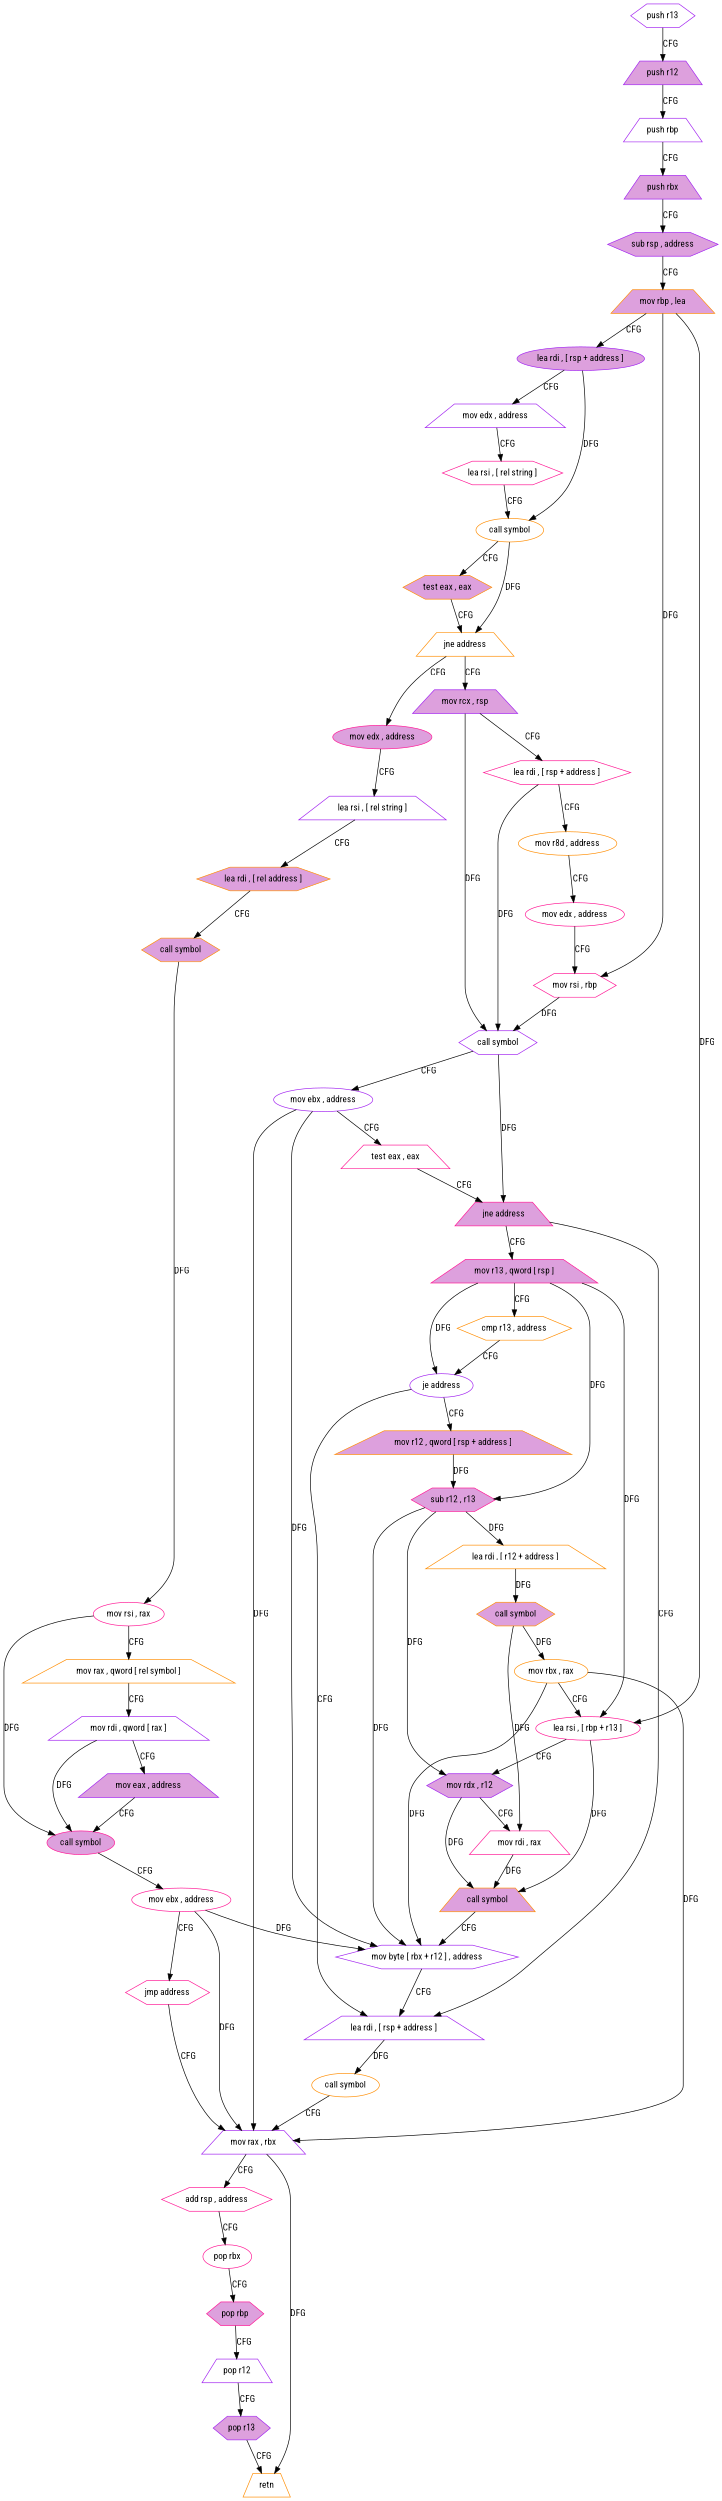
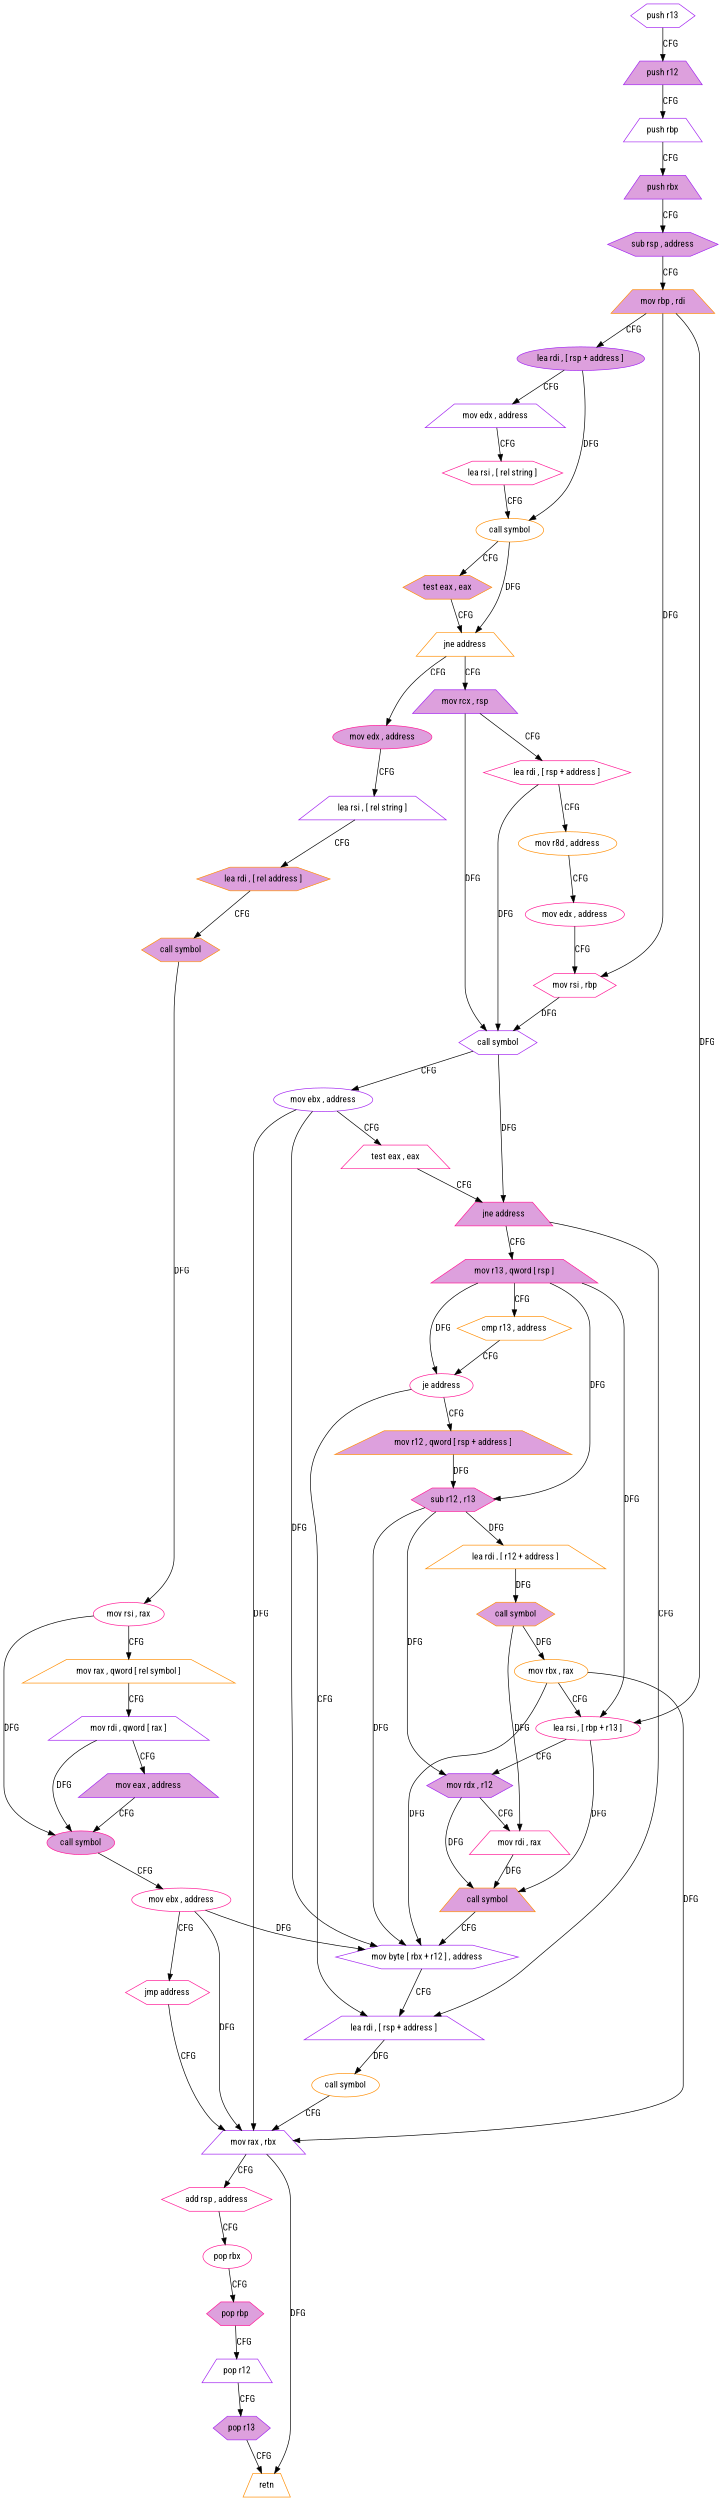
(663, 302) -> (663, 302)
(441, 1385) -> (441, 1385)
